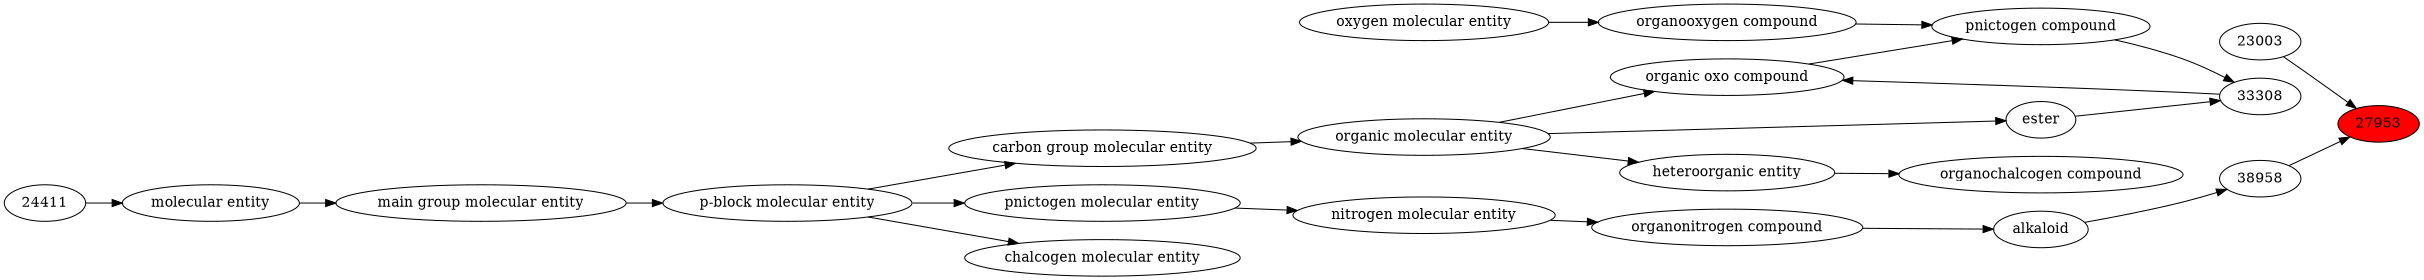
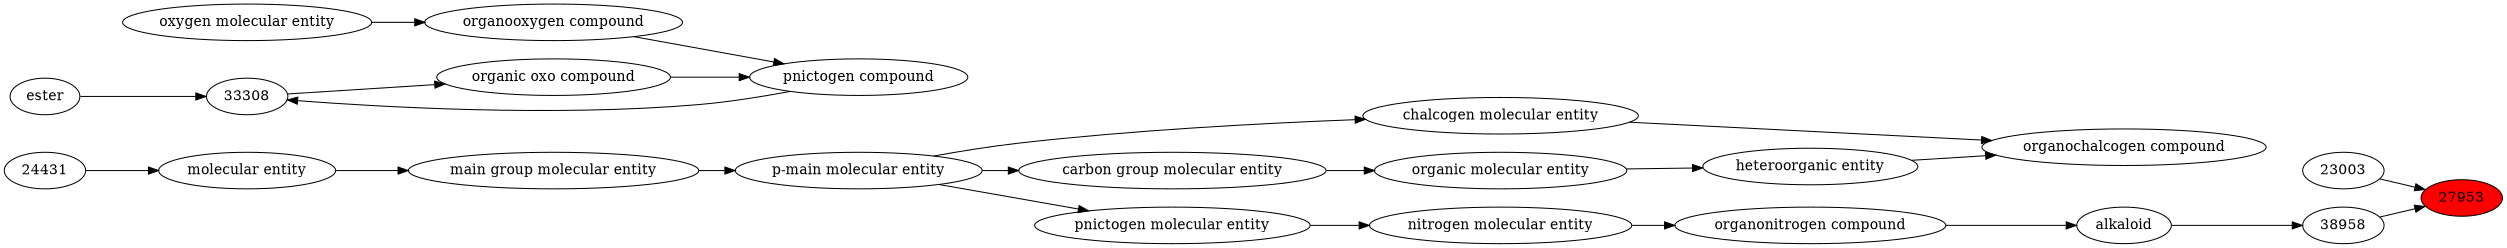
(1572, 108) -> none
(1772, 127) -> none
none -> (1805, 131)
(45, 203) -> (45, 171)
(787, 203) -> (859, 171)
